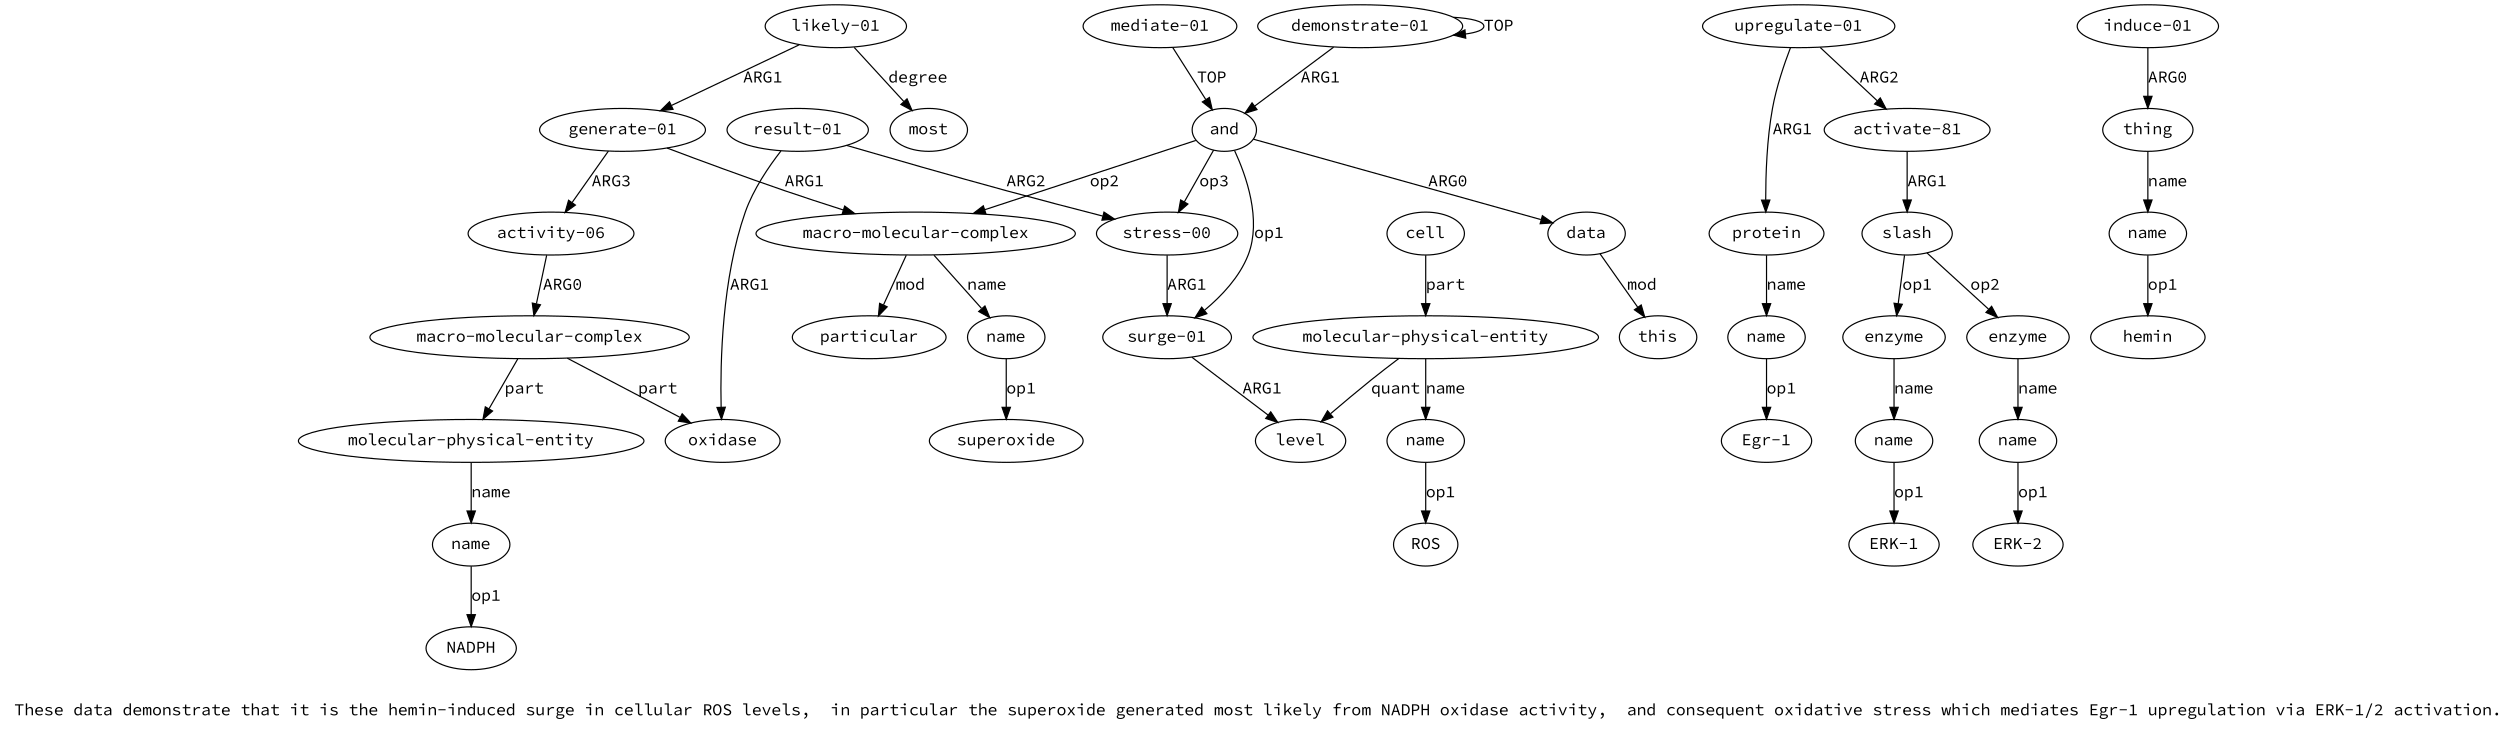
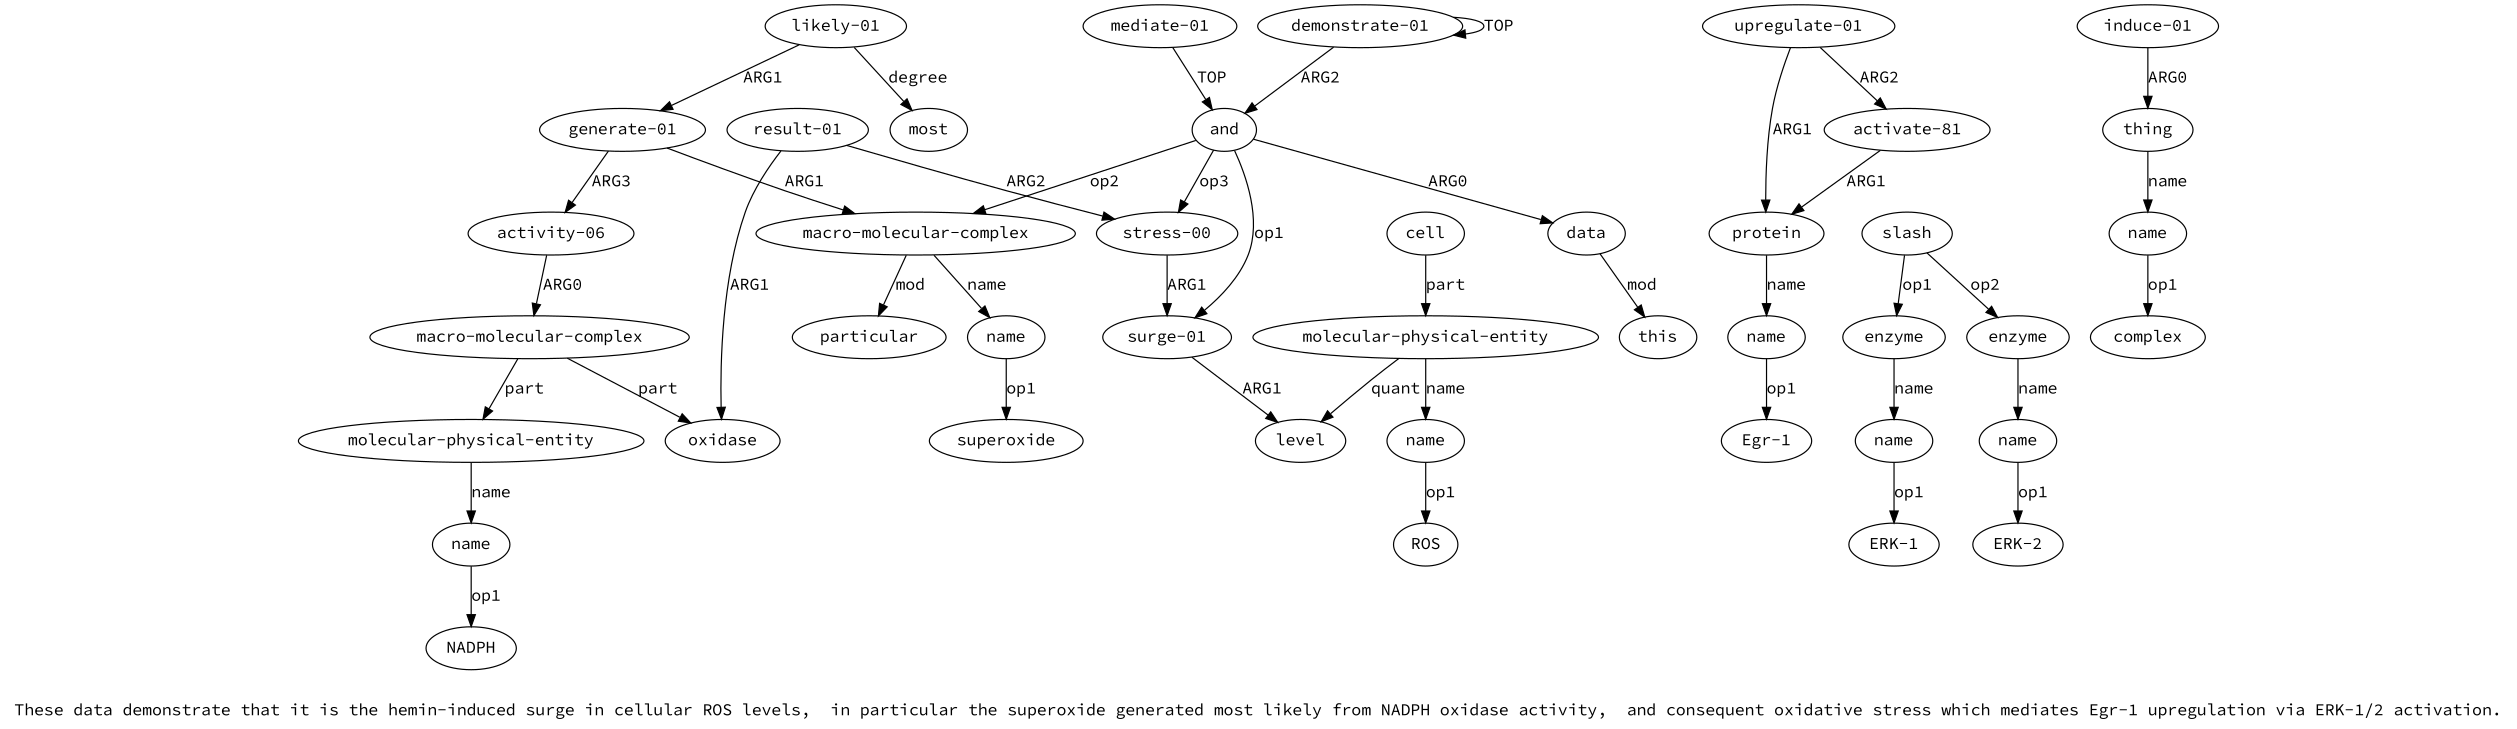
(1321, 78) -> (1321, 78)
(1907, 176) -> (1841, 179)
(2148, 337) -> (2148, 337)
